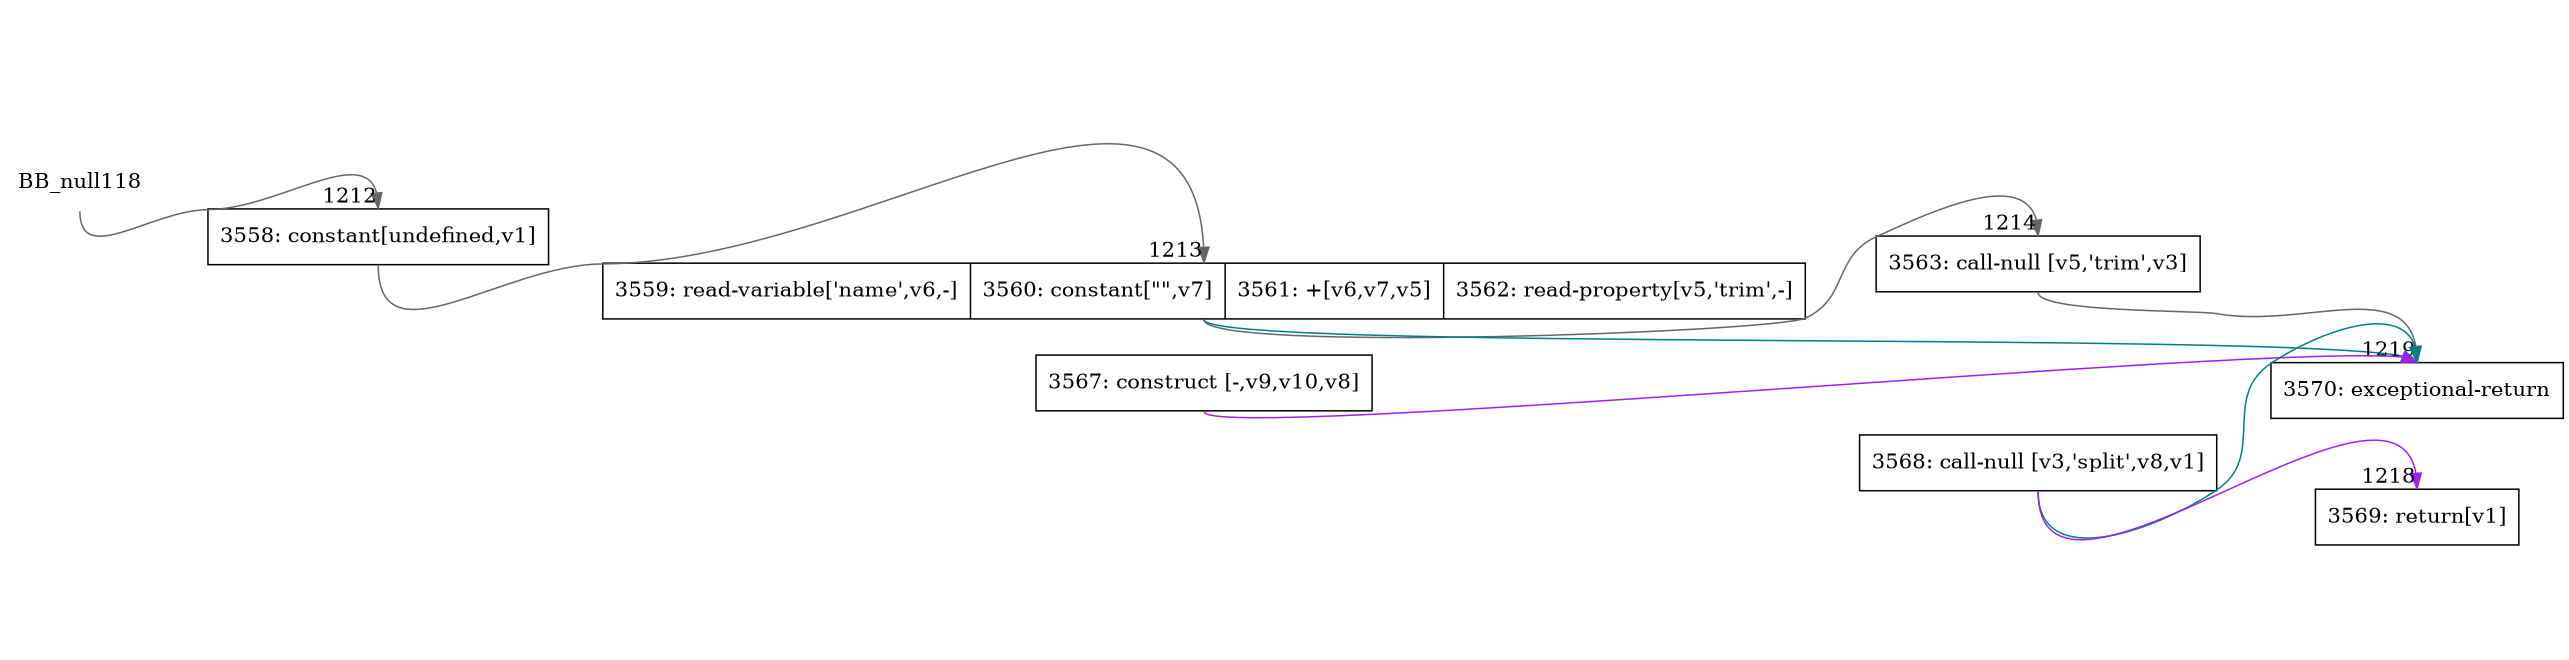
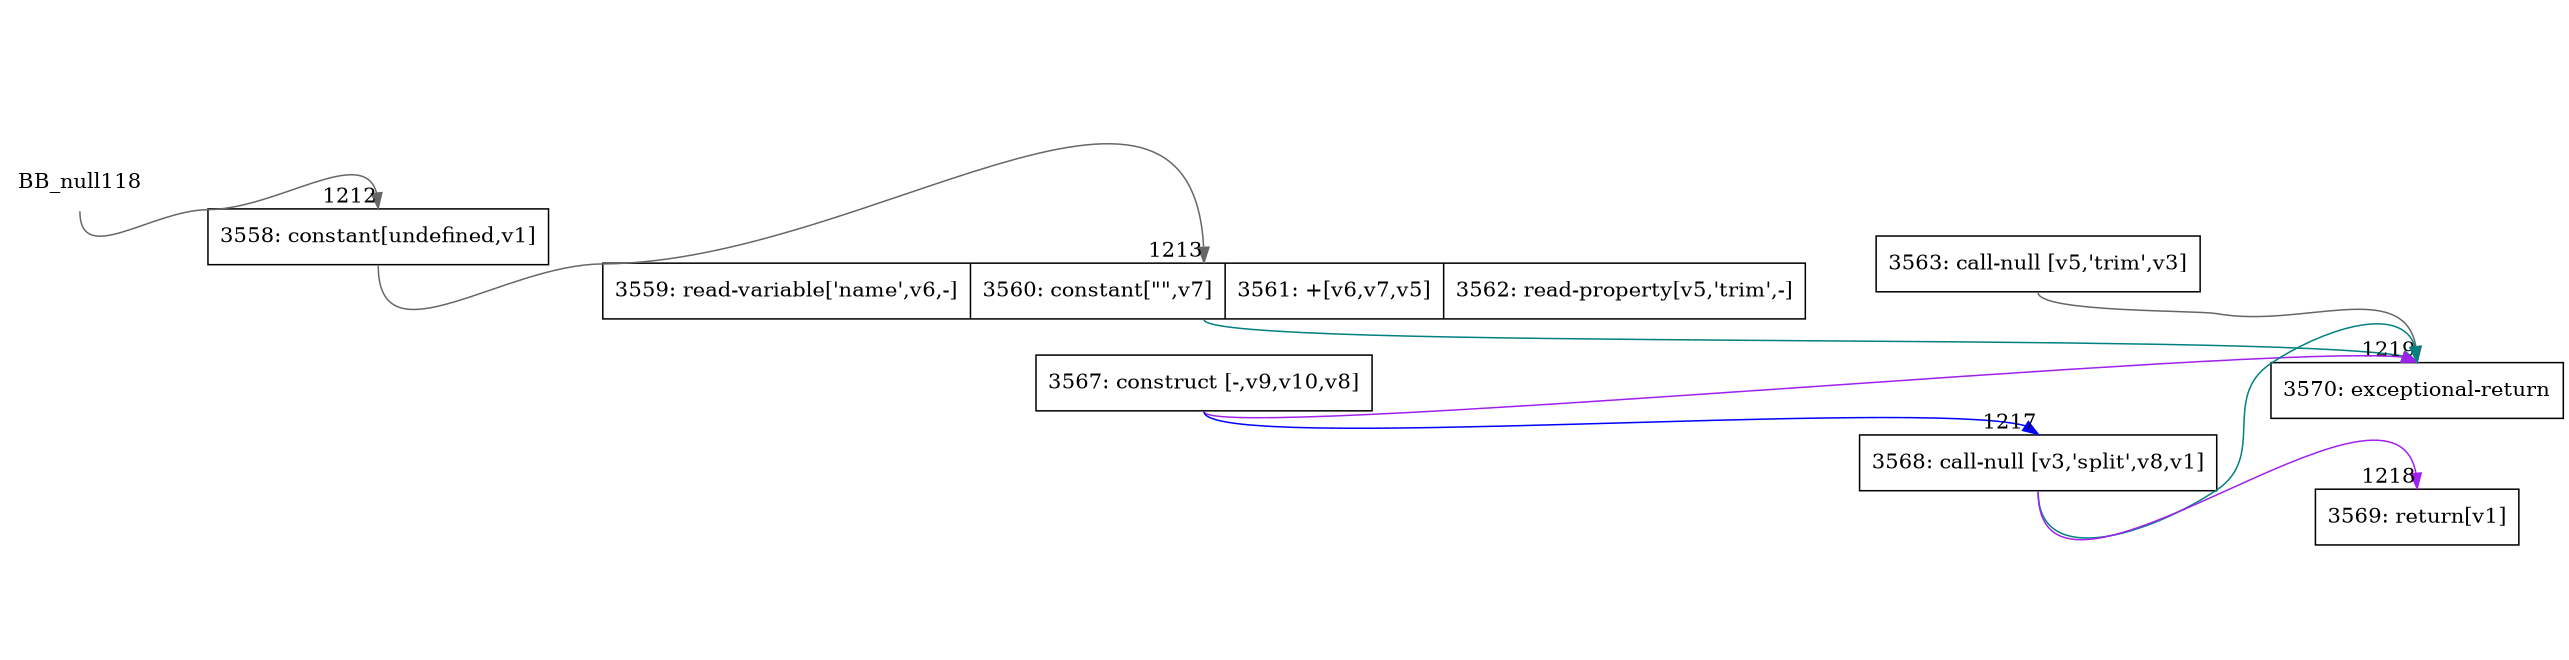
(1670, 330) -> none
none -> (1614, 423)
